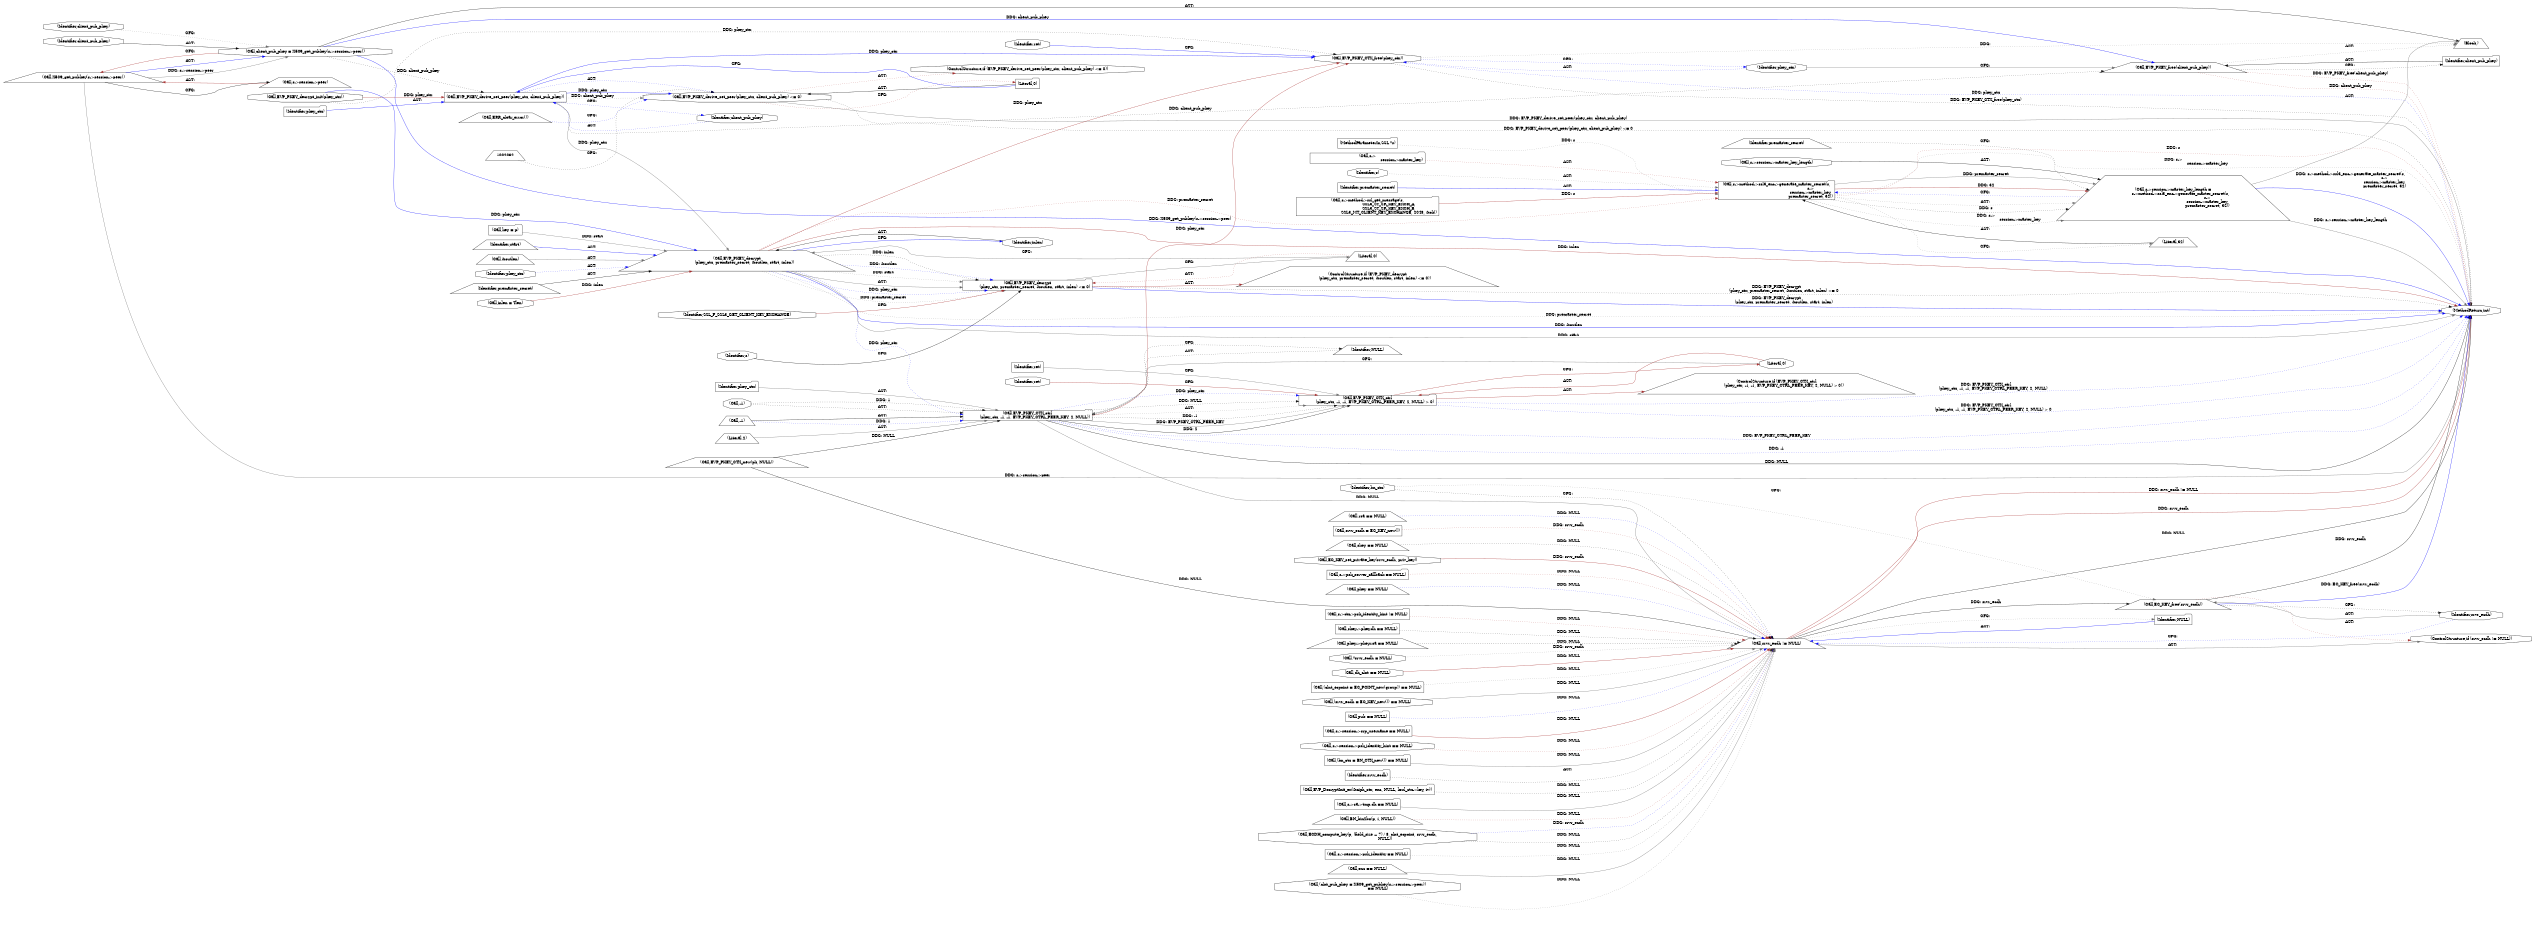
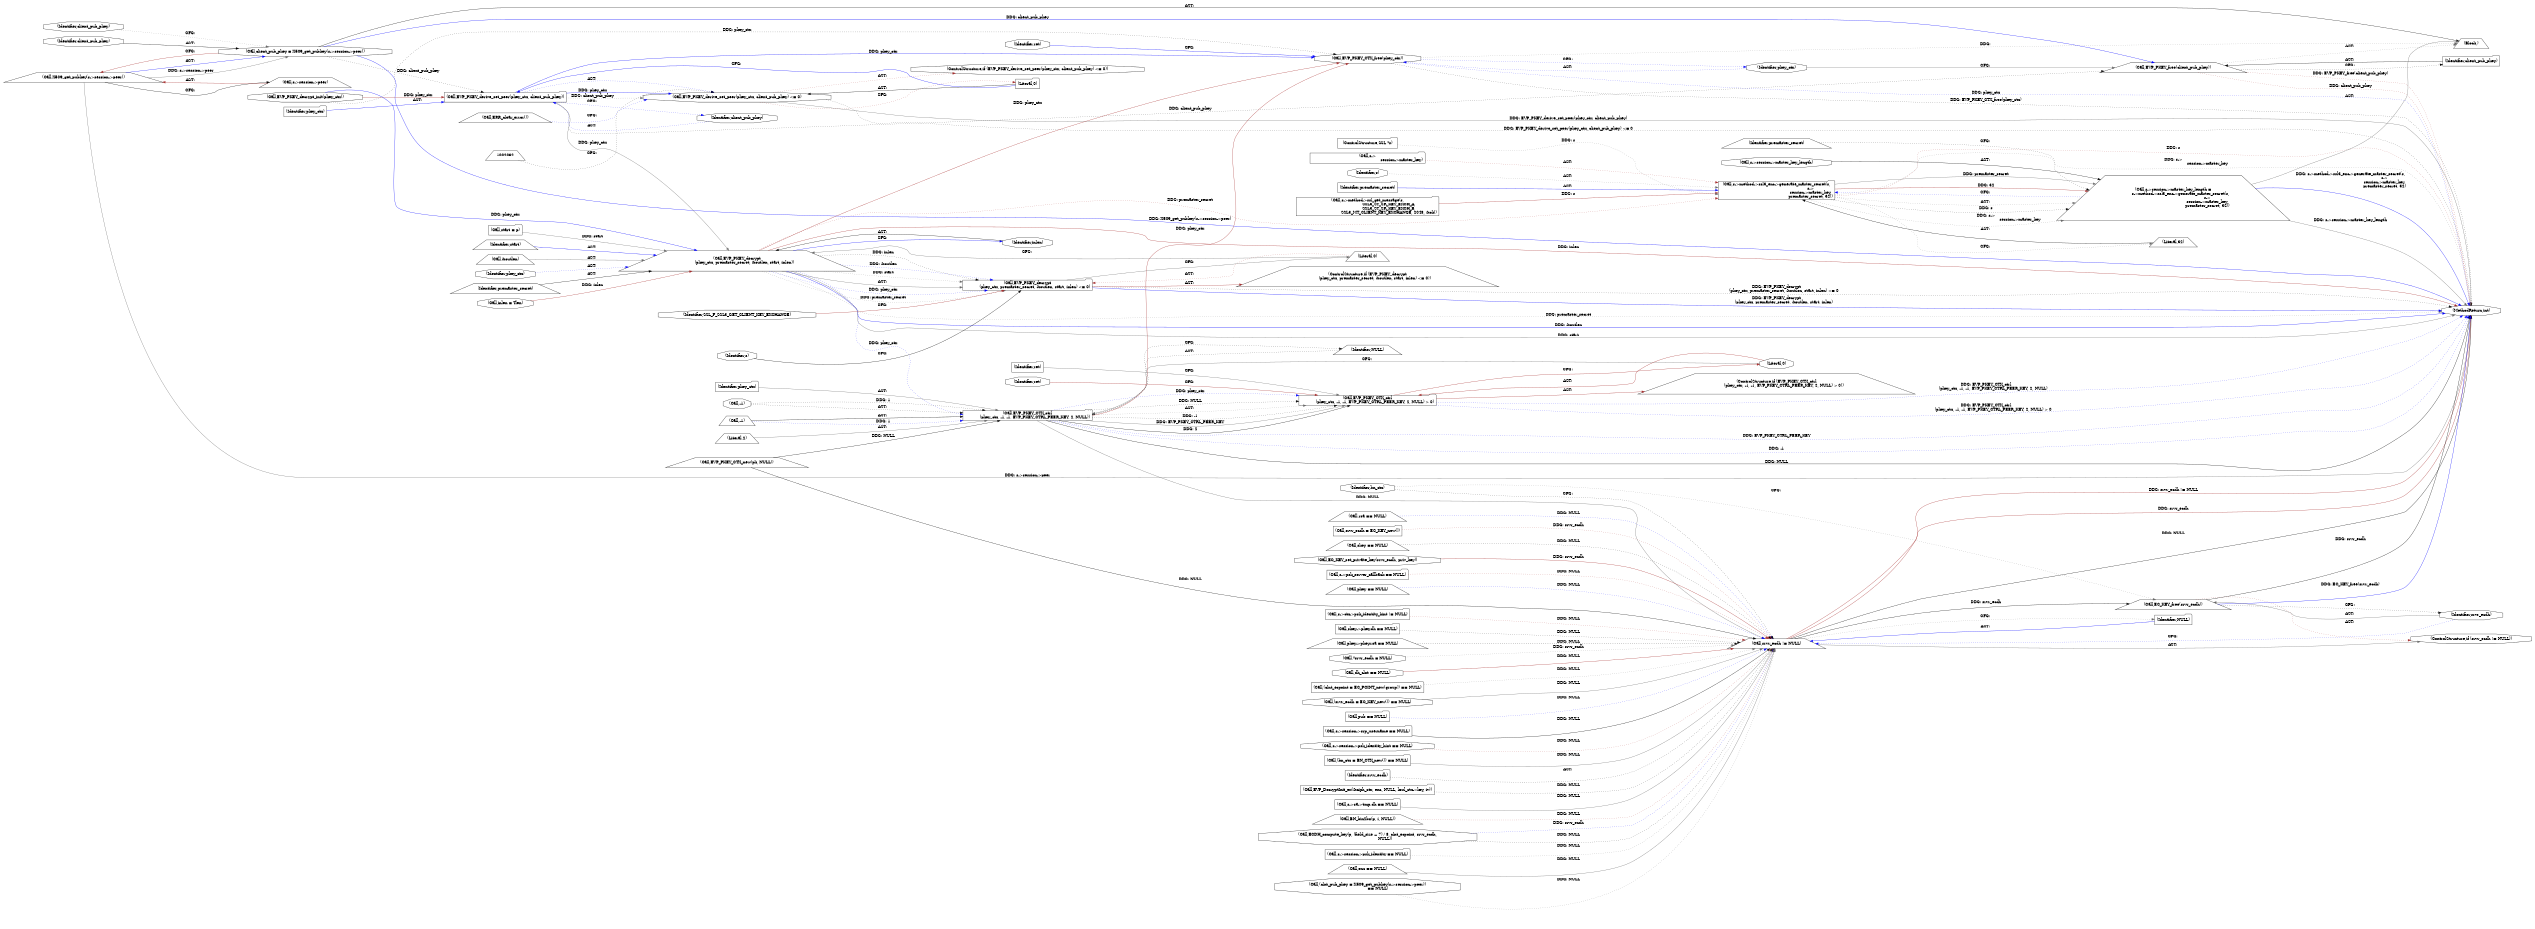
(1368, 143) -> (1368, 143)
(505, 230) -> (505, 230)
(1599, 728) -> (1599, 728)
